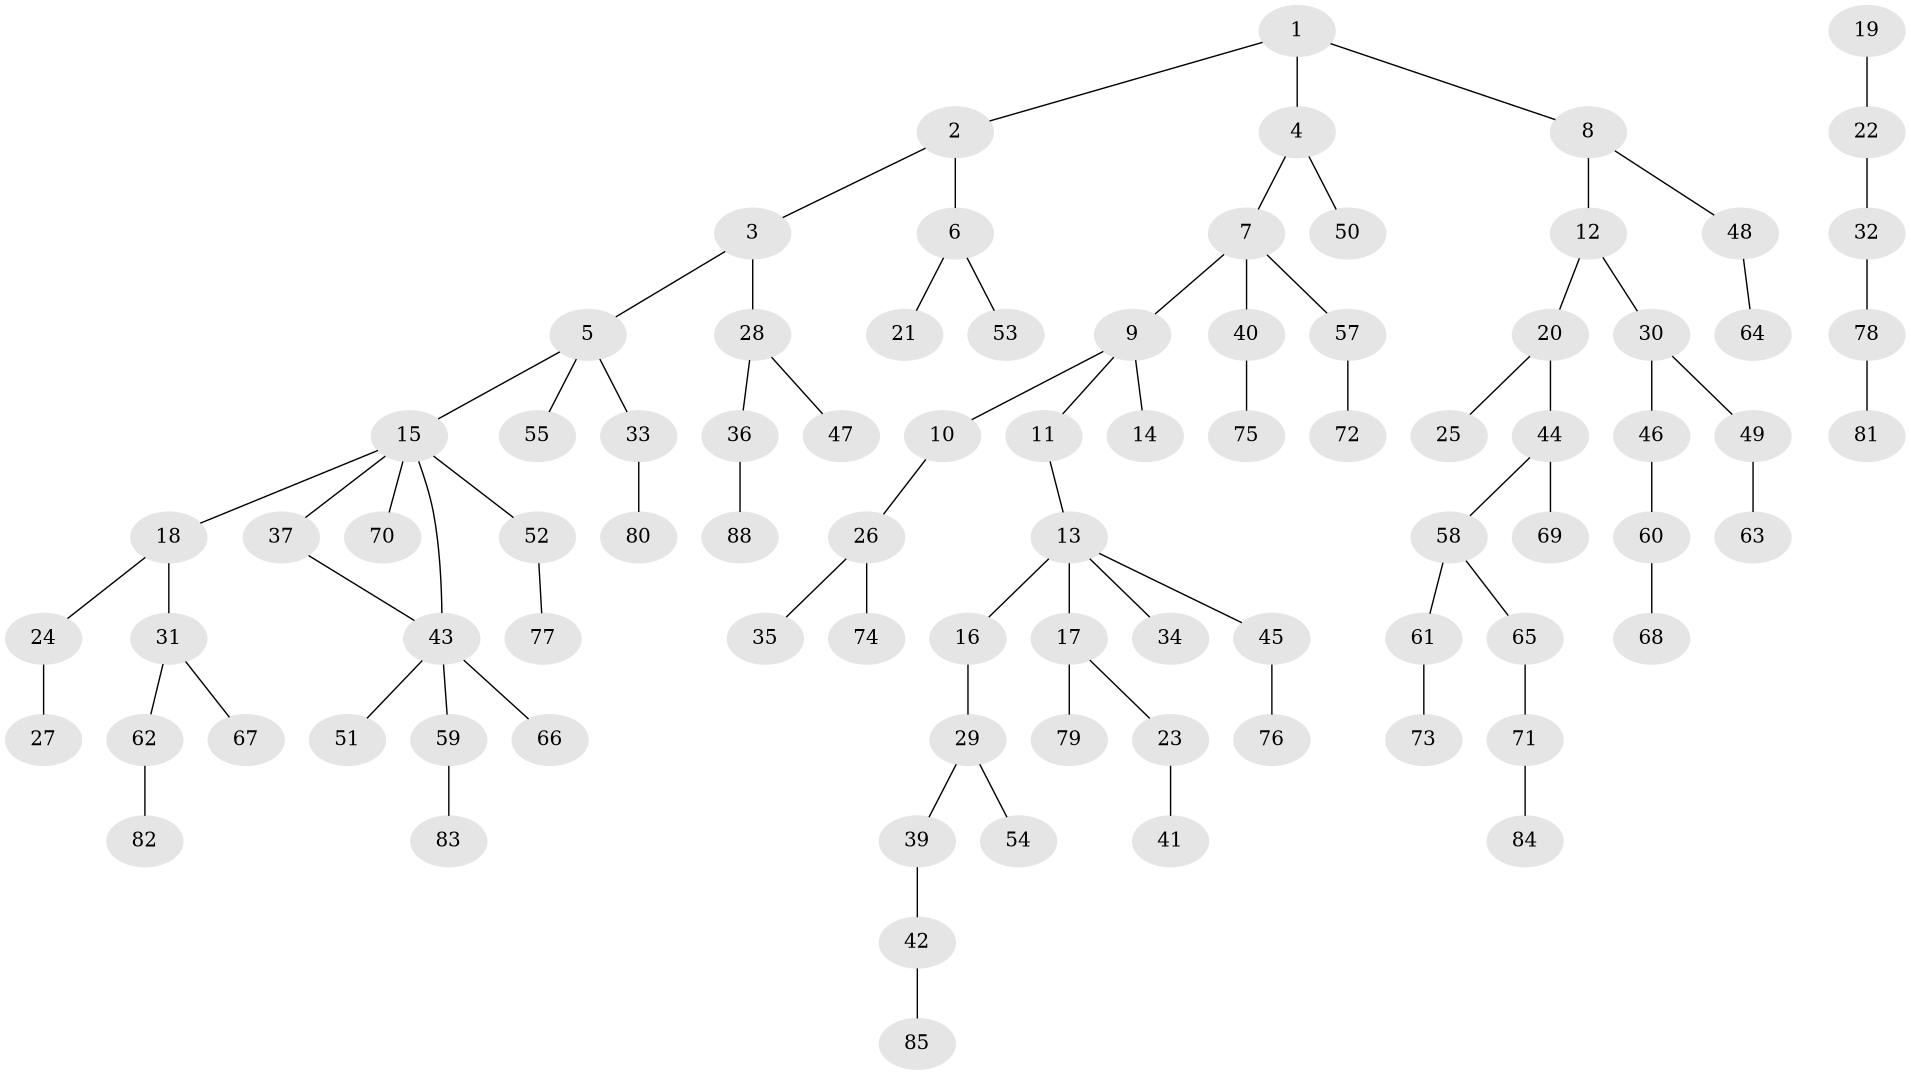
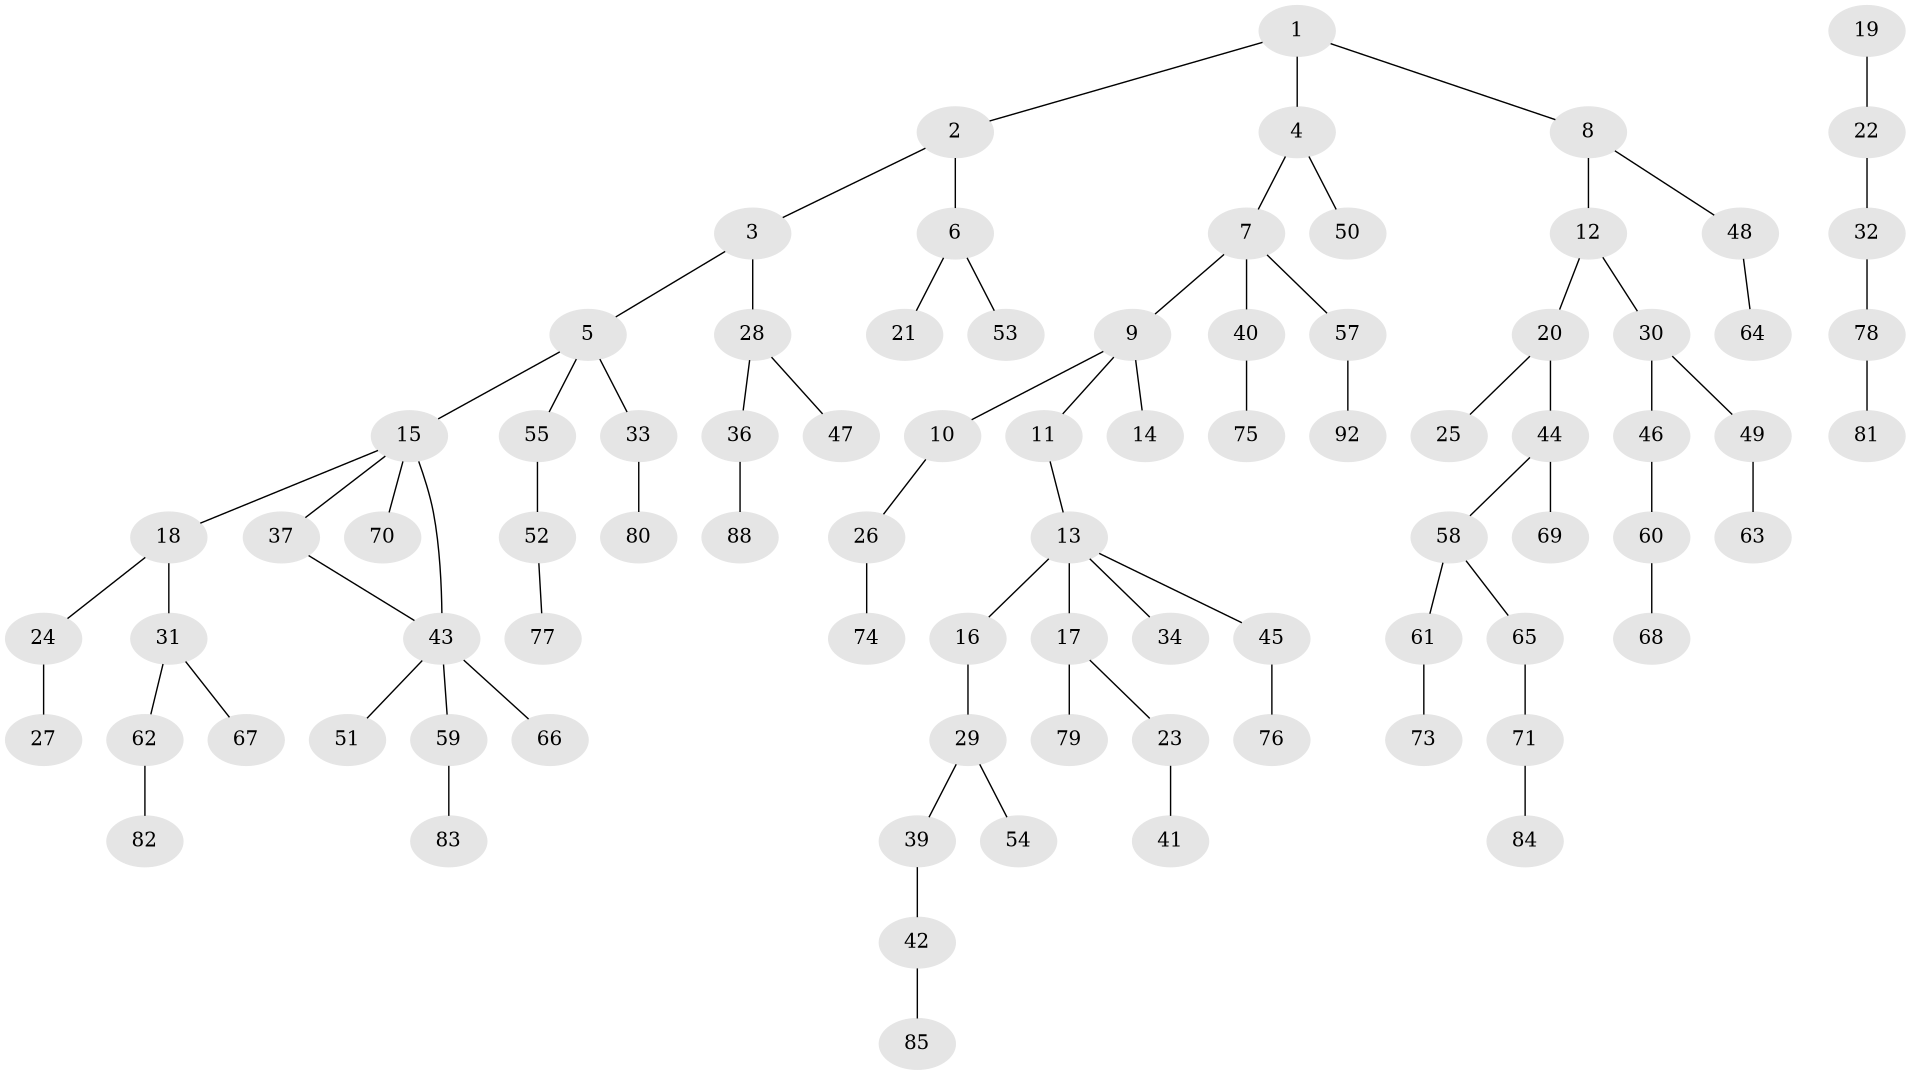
(1348, 436) -> (1348, 436)
(473, 487) -> (537, 487)
(765, 639) -> none
